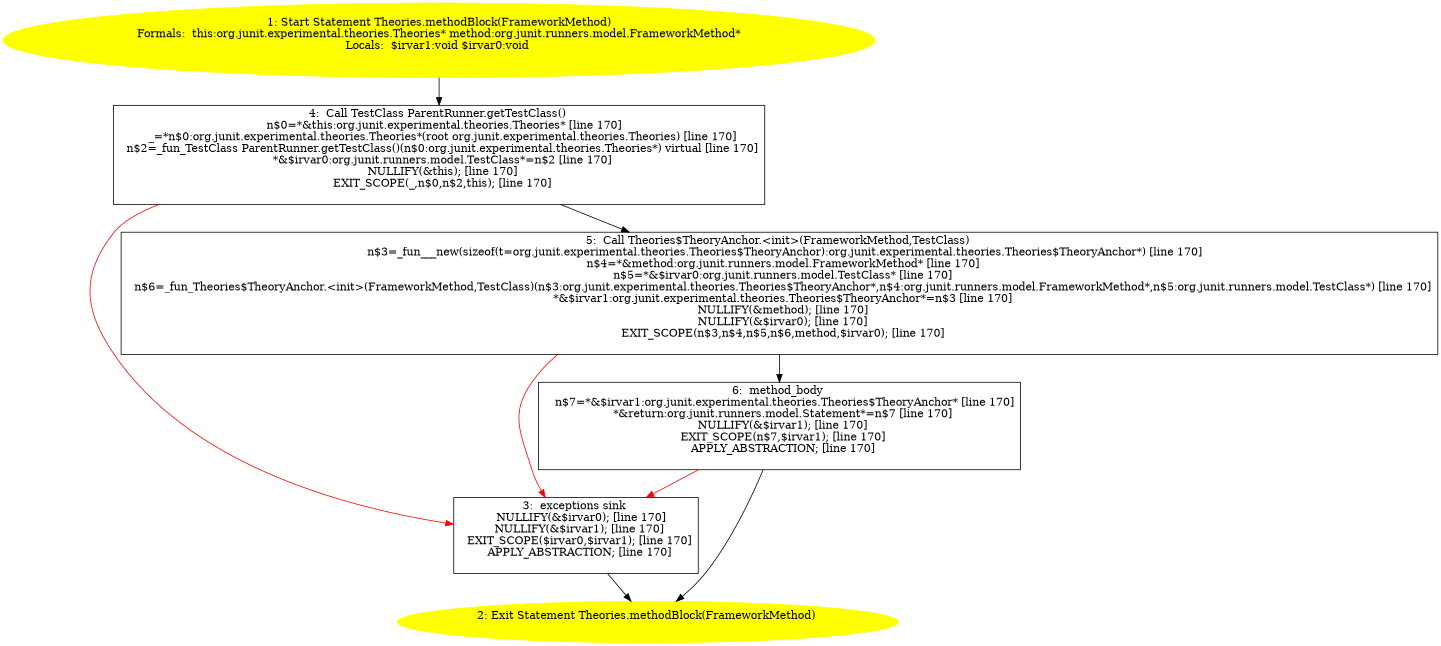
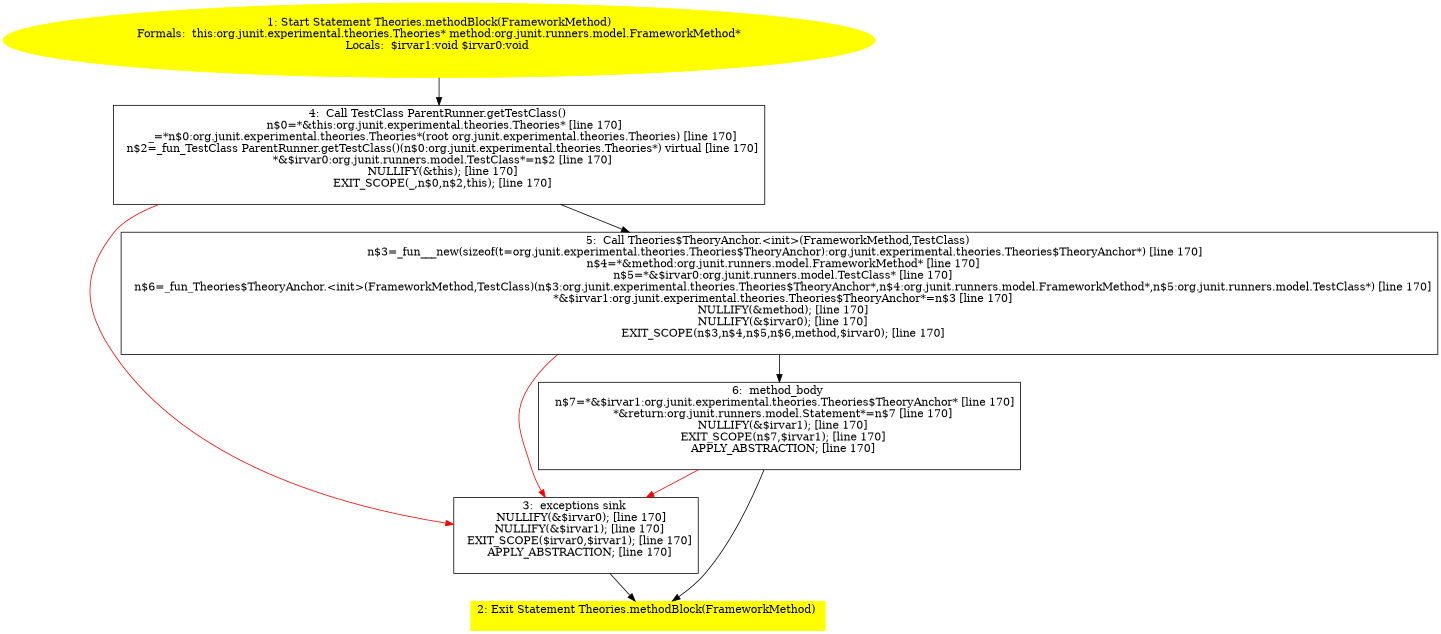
(648, 622) -> (648, 616)
